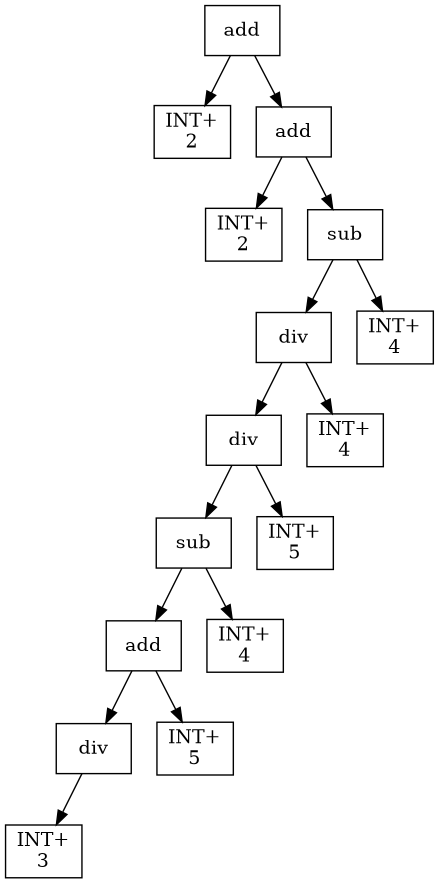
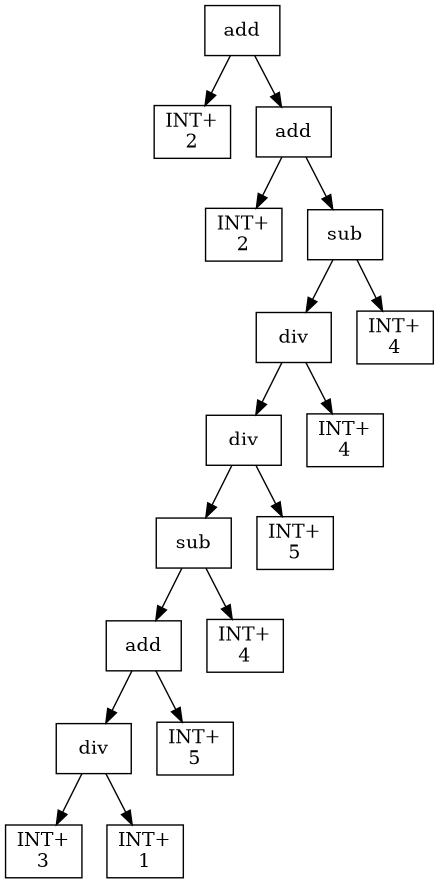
none -> (145, 851)
